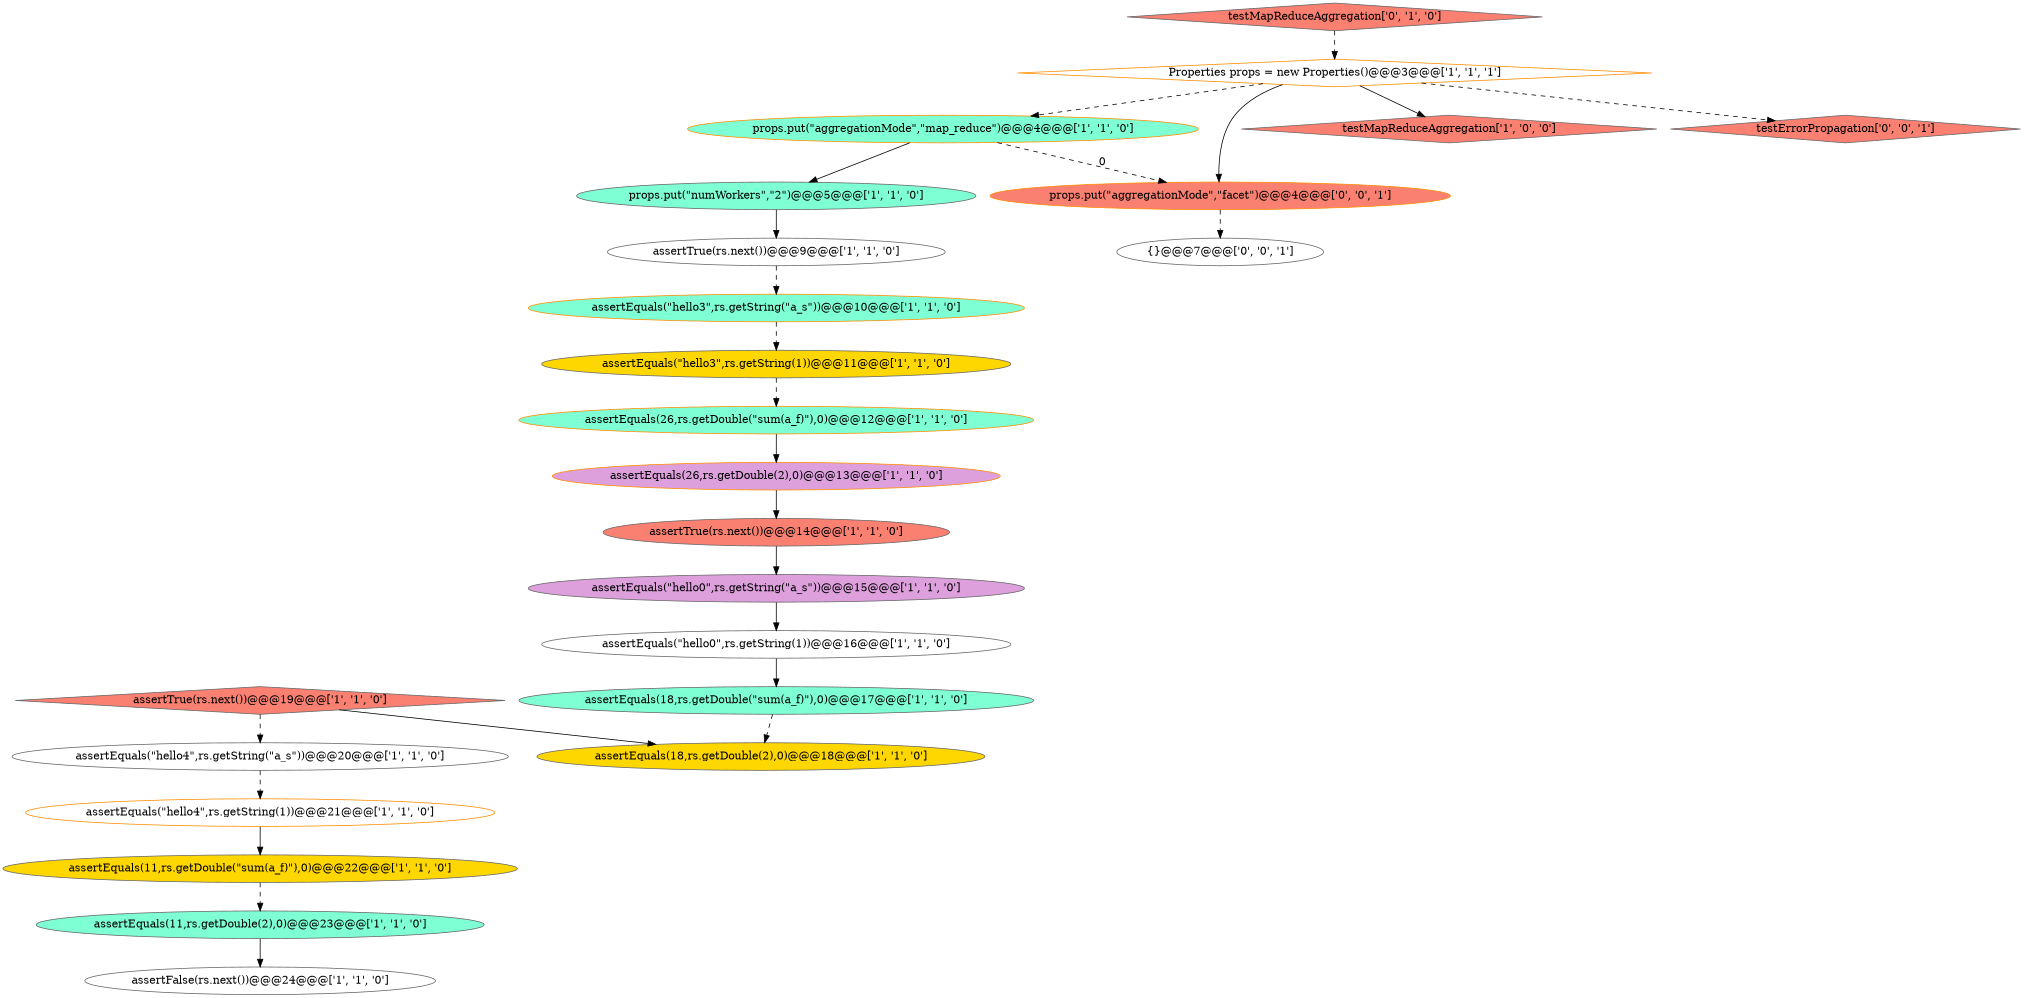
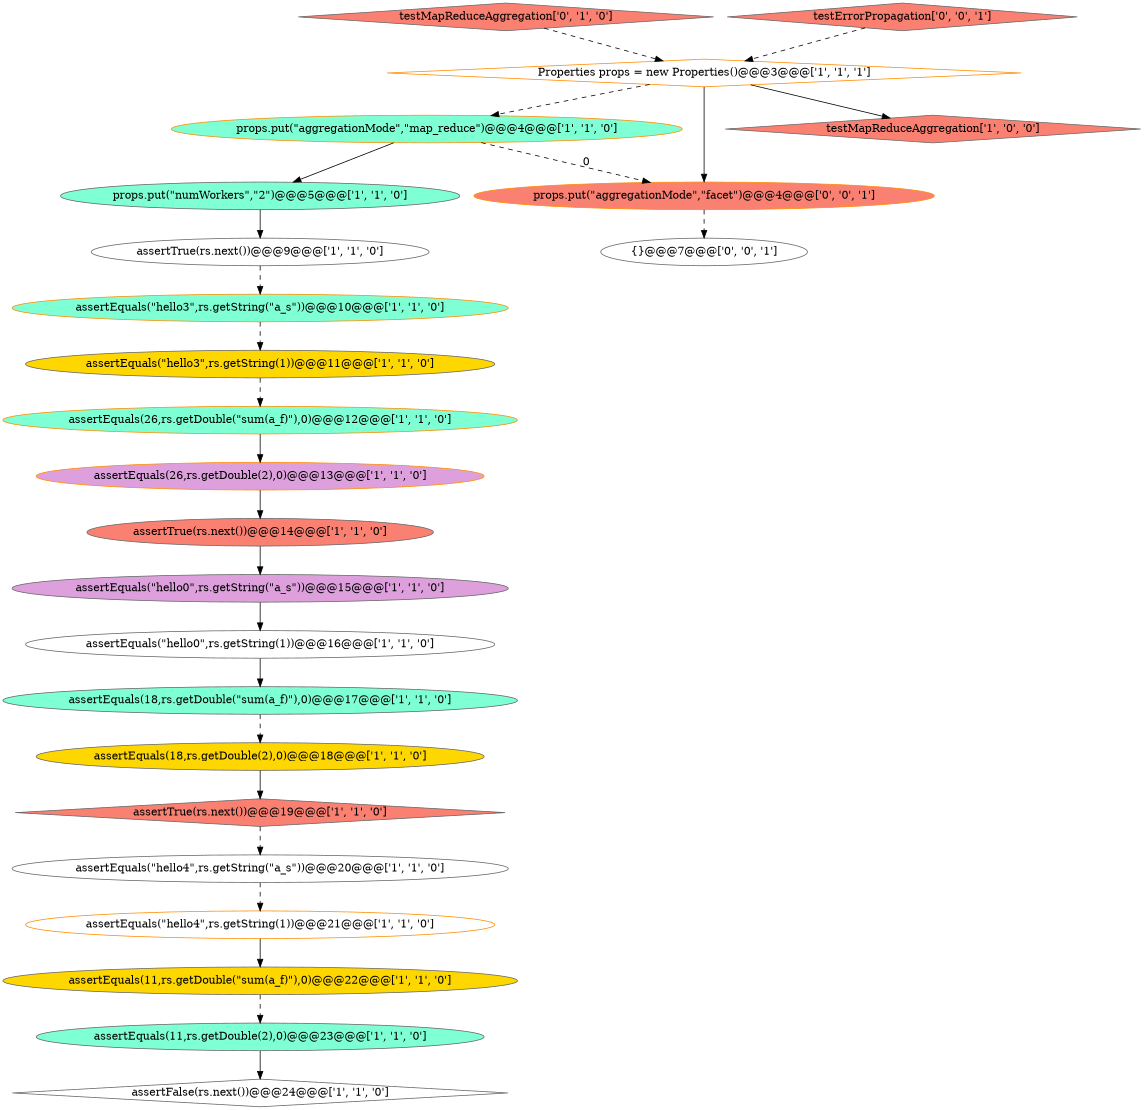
(1594, 101) -> (809, 43)
(494, 727) -> (260, 781)
(260, 981) -> (260, 1093)
